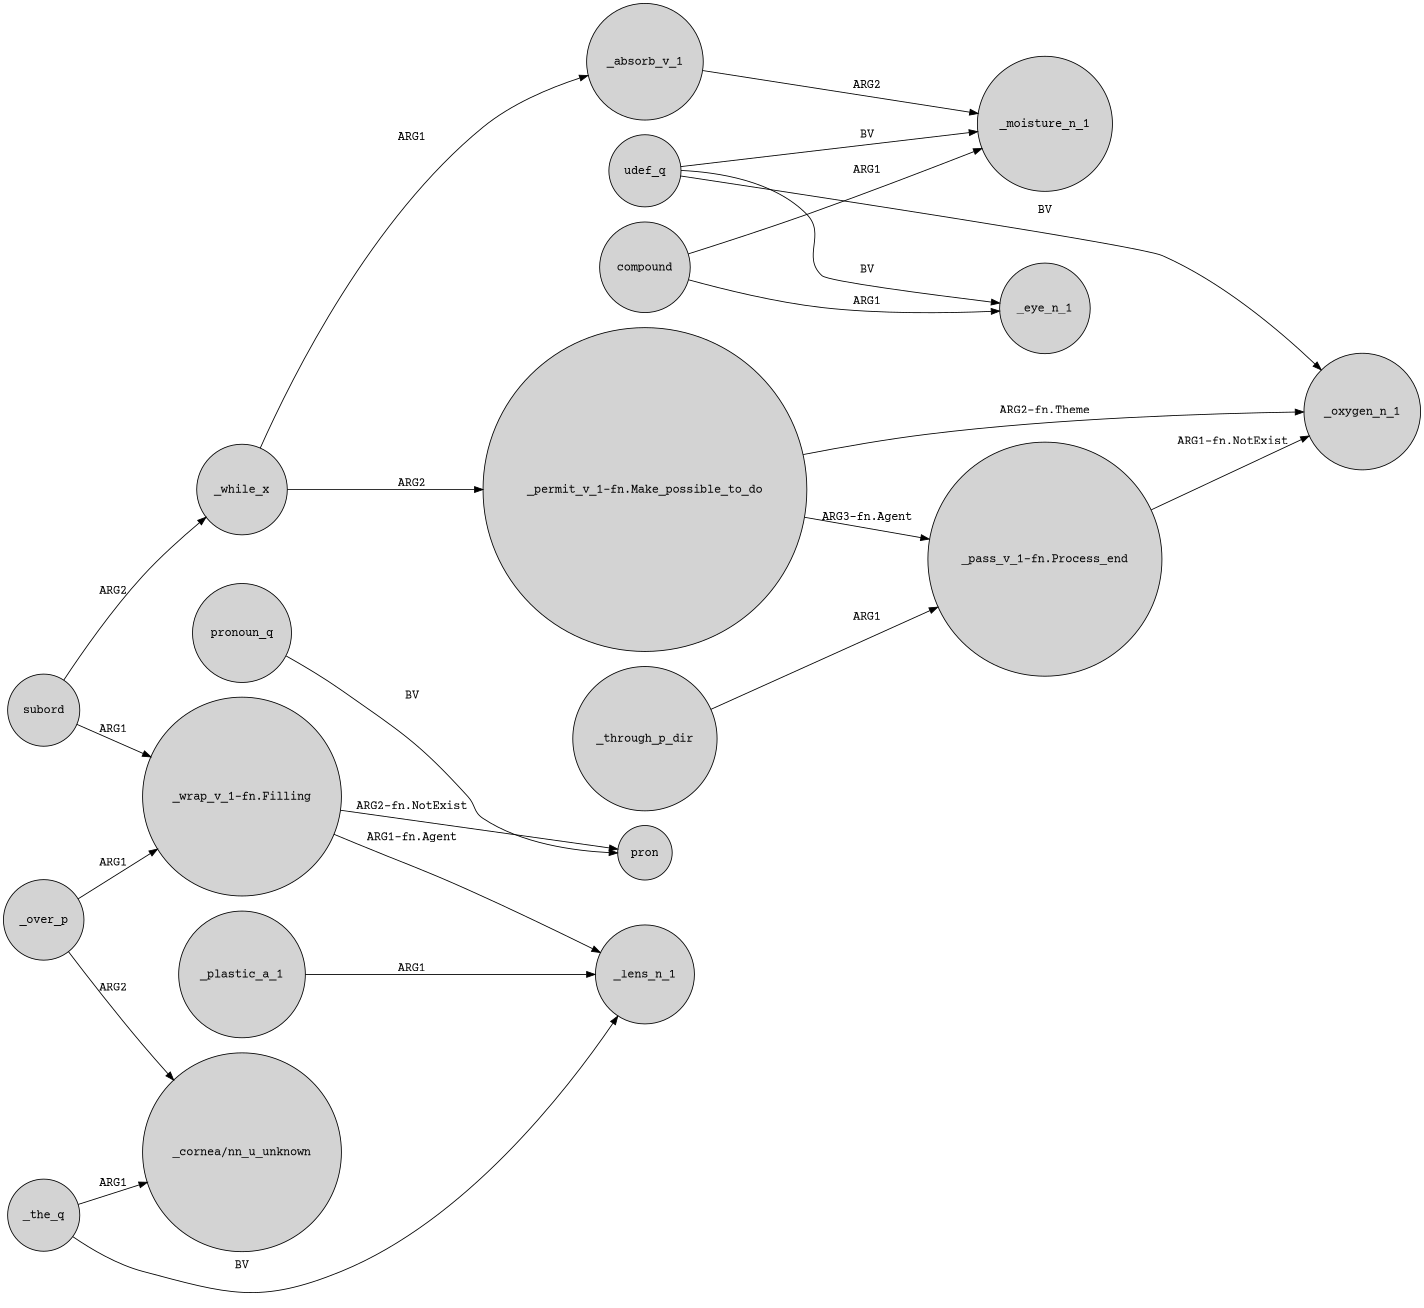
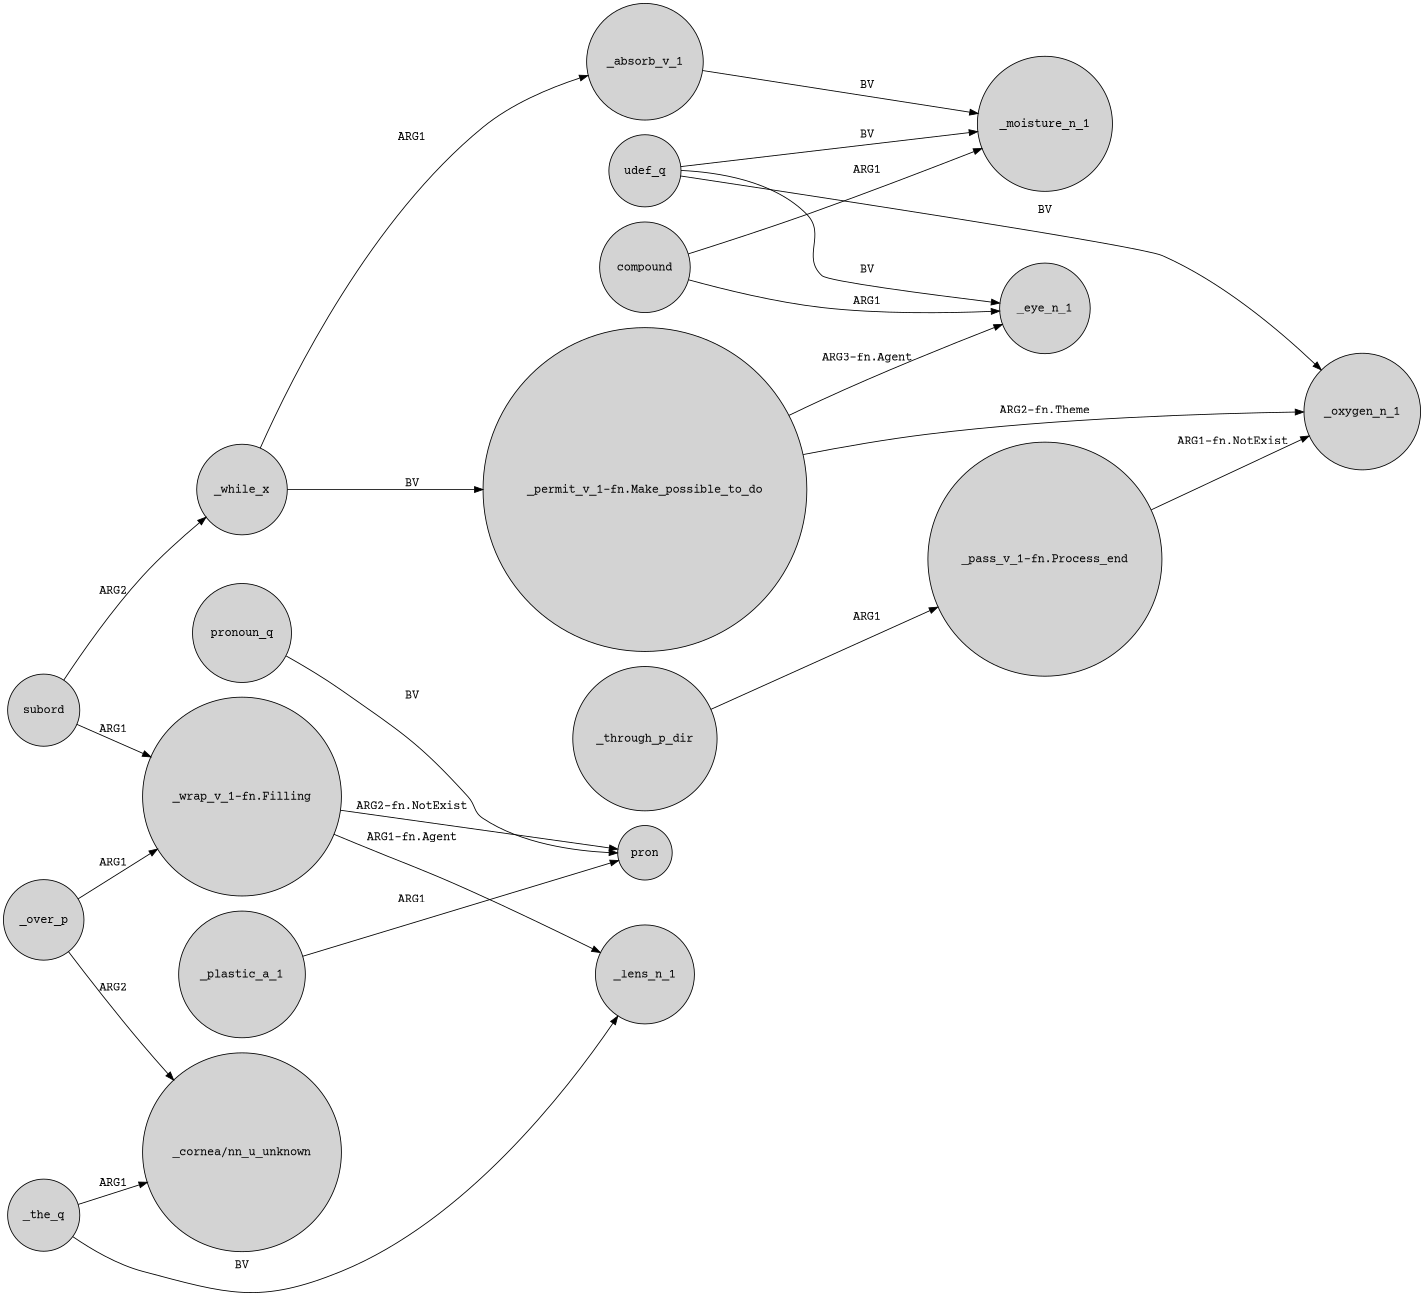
(867, 85) -> (867, 85)
(412, 483) -> (412, 483)
(863, 527) -> (891, 369)
(446, 974) -> (457, 910)
